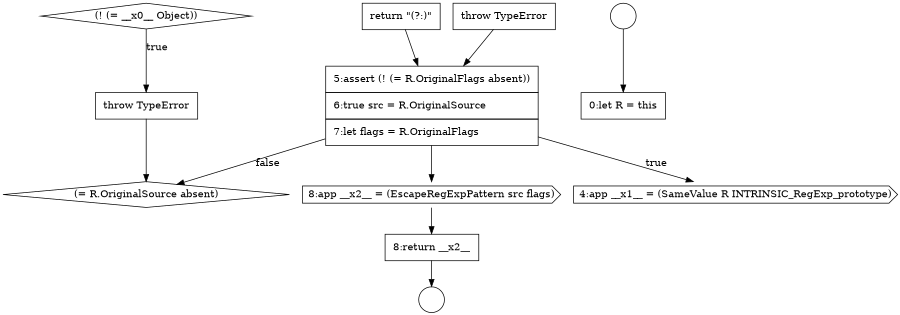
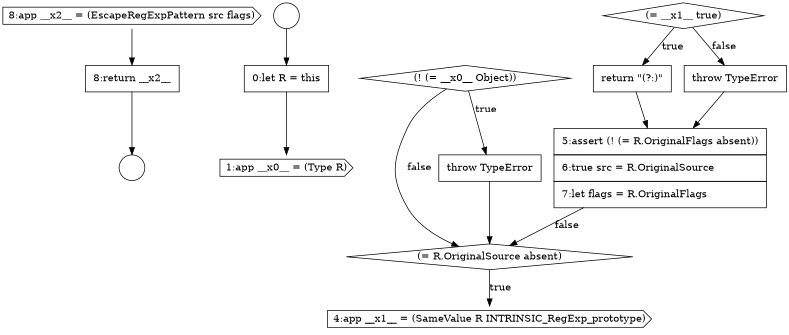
none -> (683, 16)
(612, 158) -> (490, 284)
(432, 160) -> none
none -> (286, 168)
none -> (395, 169)
